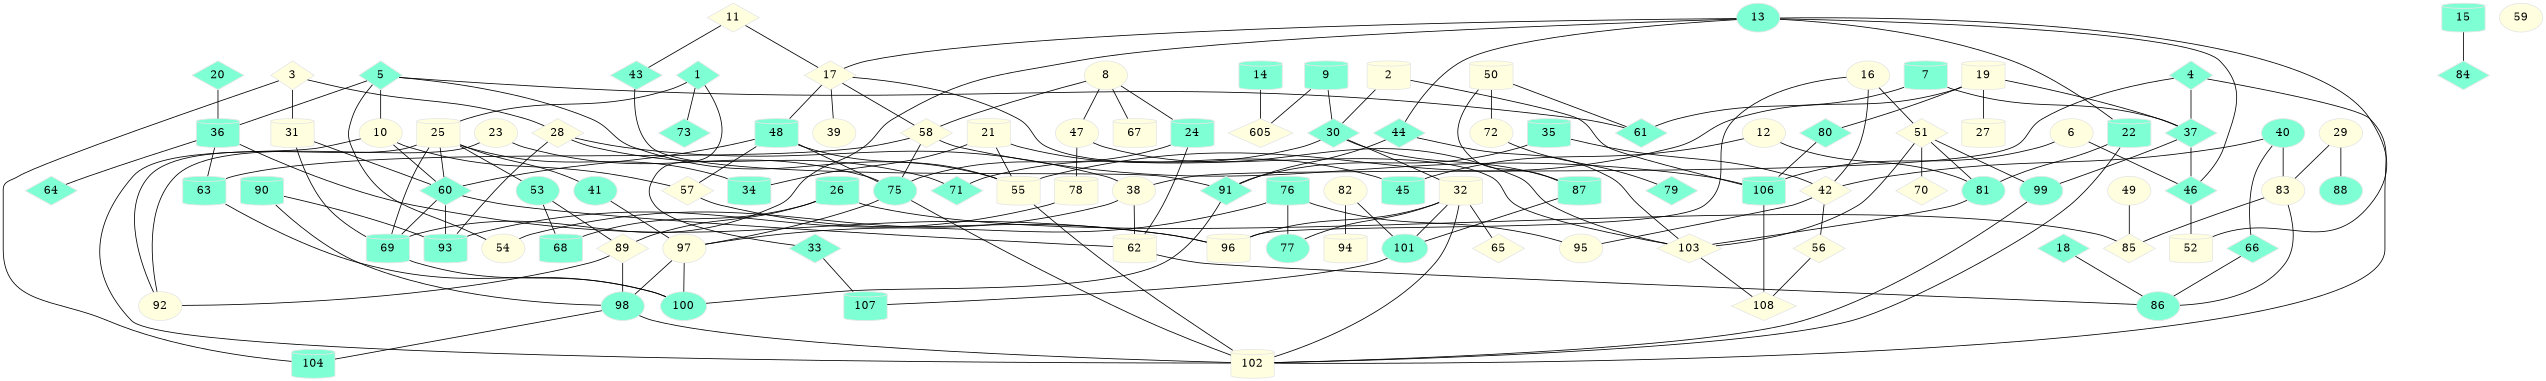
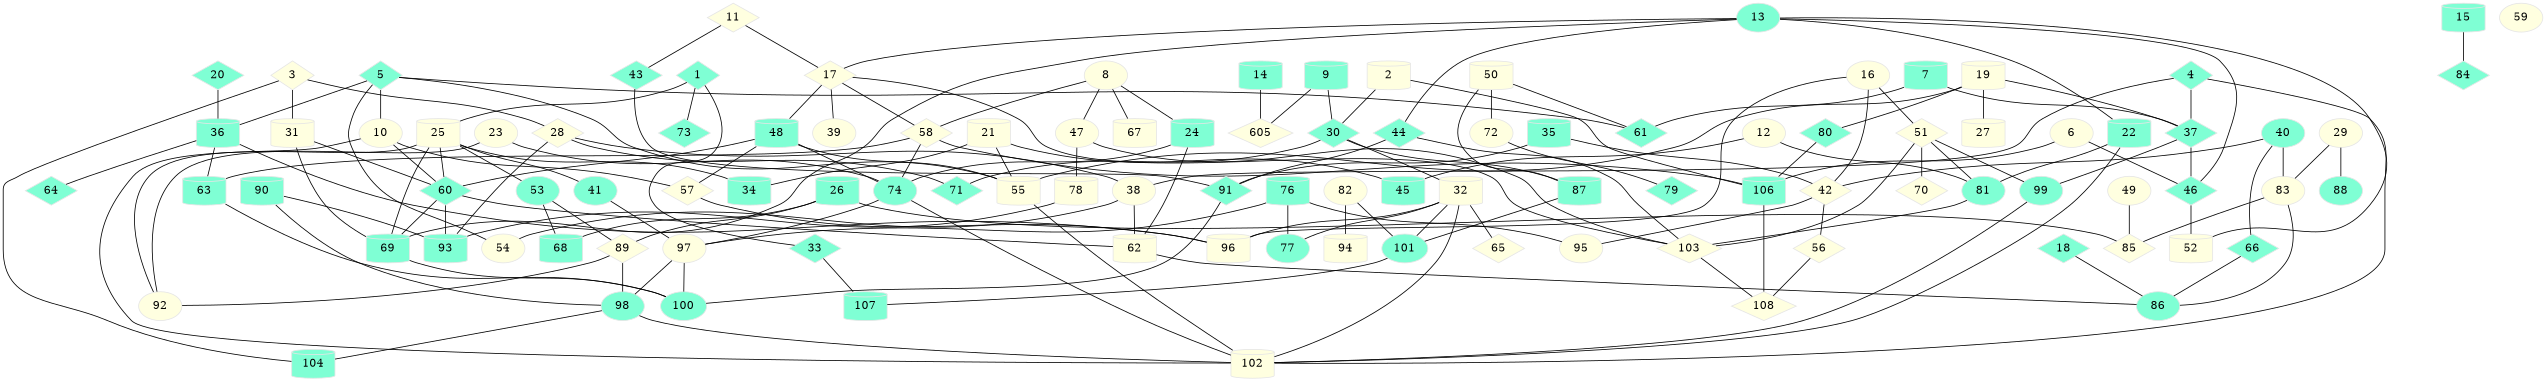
(895, 191) -> (895, 191)
